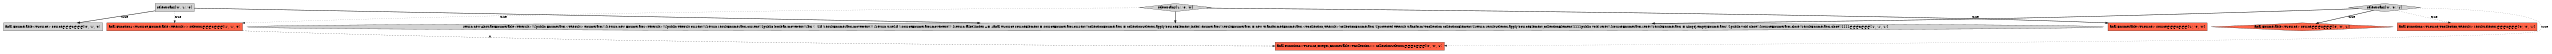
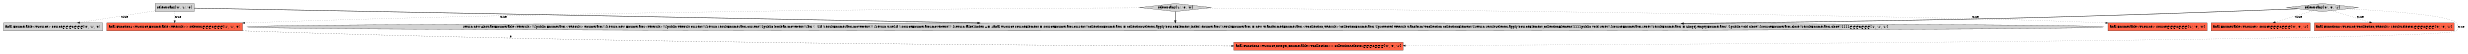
(1656, 13) -> (1656, 13)
(117, 17) -> (117, 17)
(2346, 17) -> (2294, 16)
(2302, 27) -> (2261, 27)
